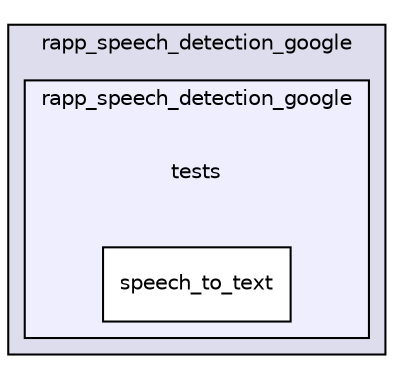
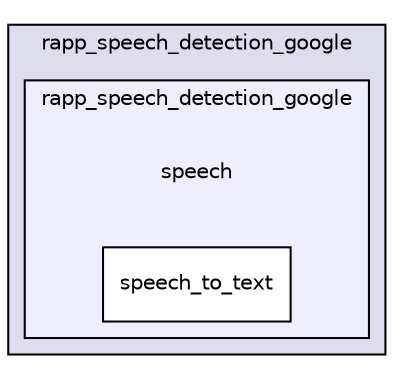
(197, 173) -> (197, 173)
